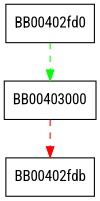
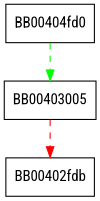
(50, 23) -> (50, 23)
(50, 100) -> (50, 100)
